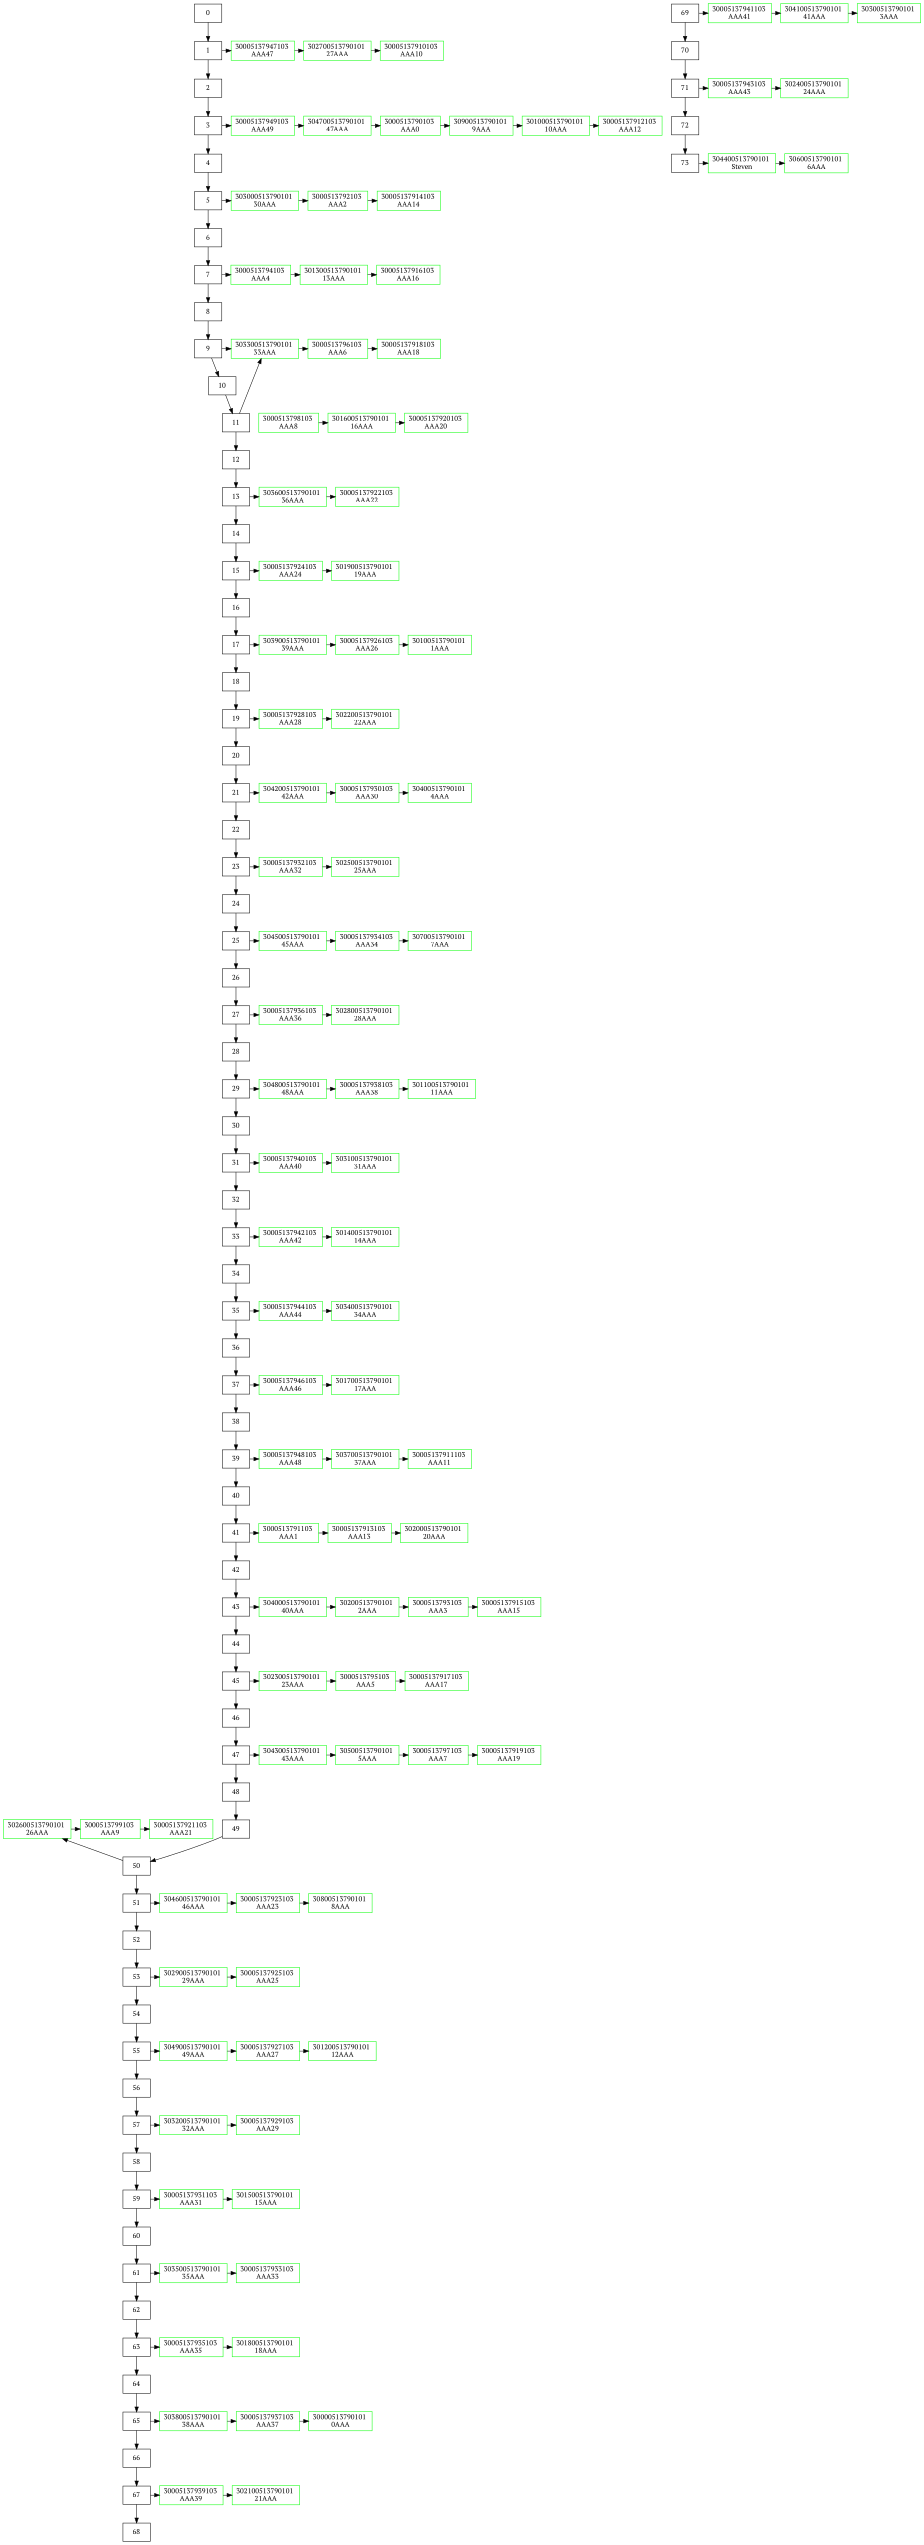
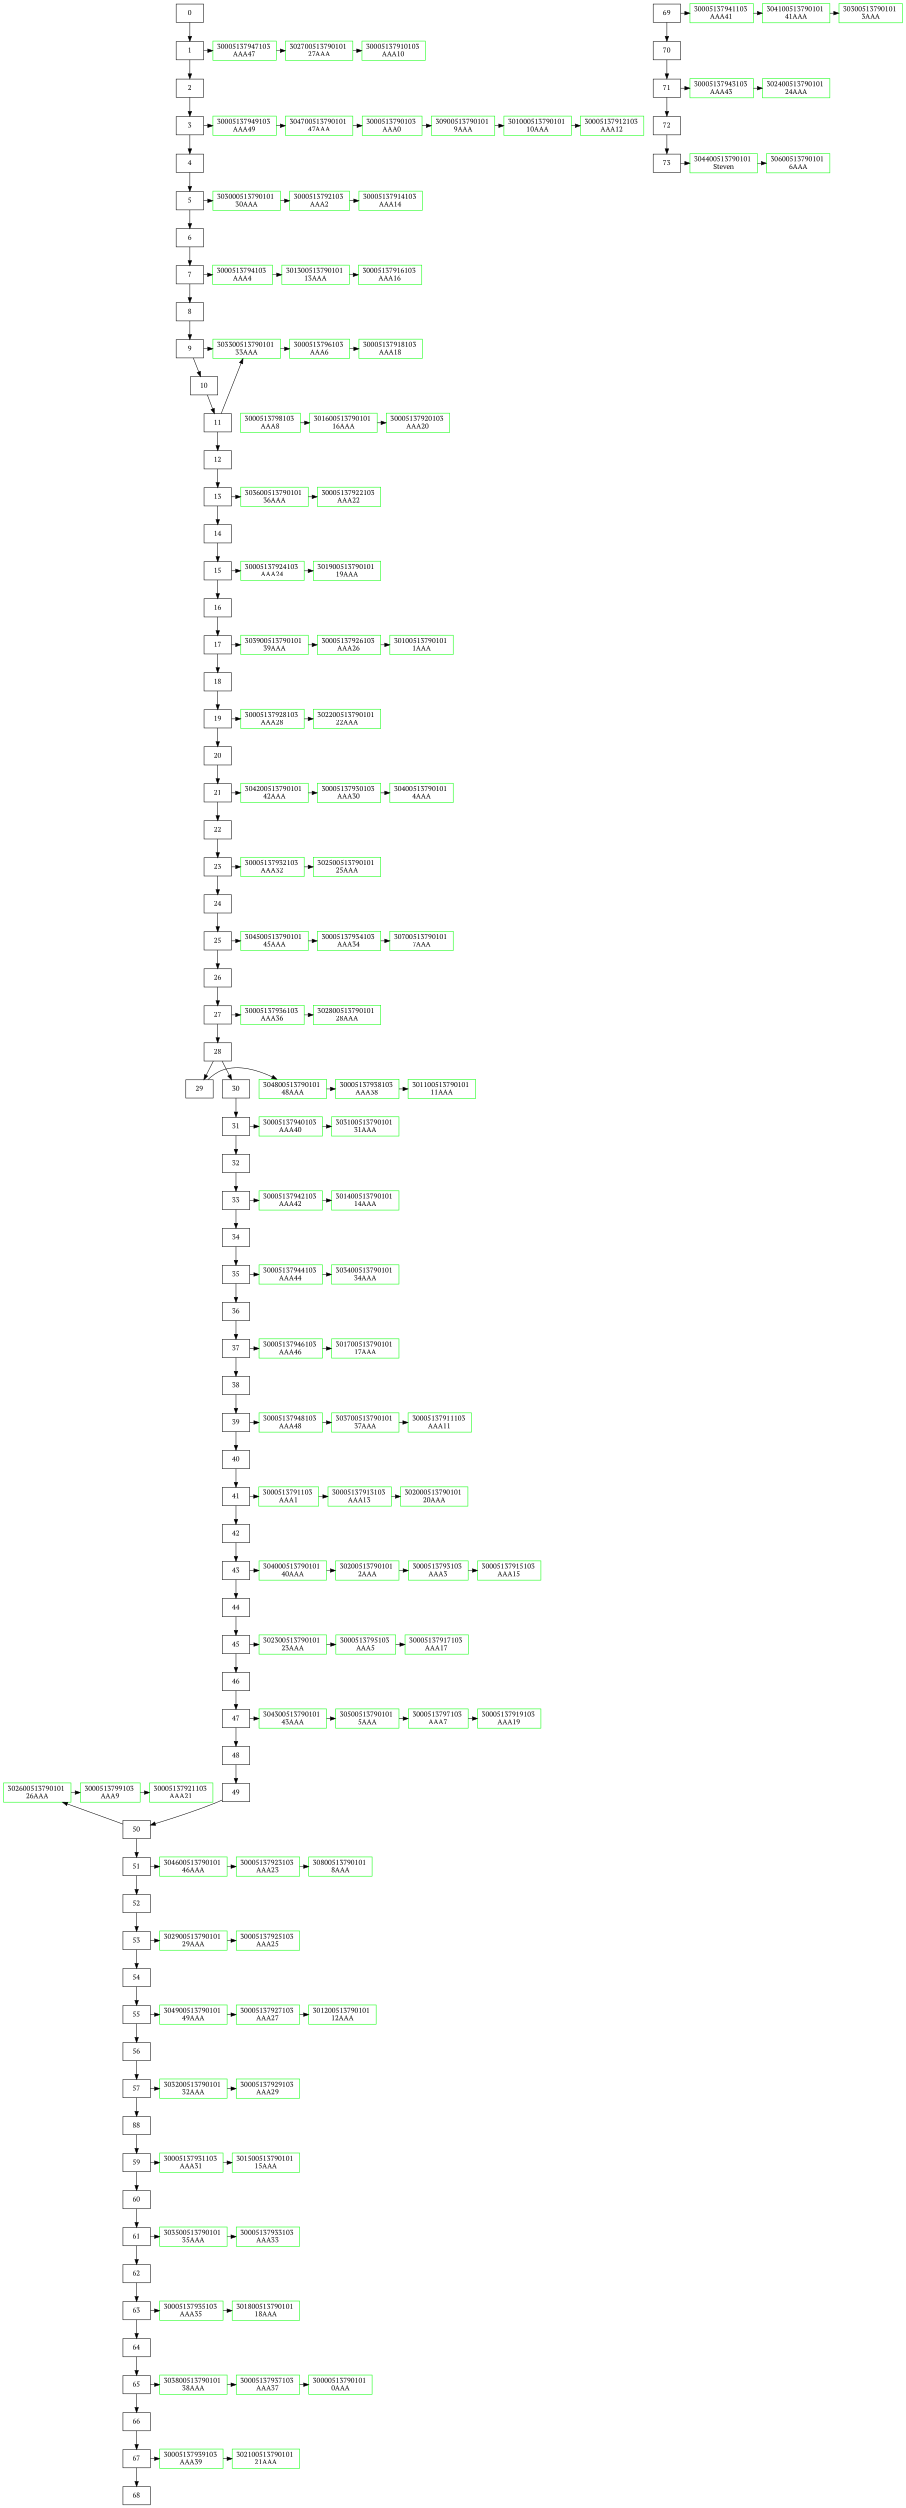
(236, 1105) -> (225, 1066)
(137, 2162) -> (137, 2126)
